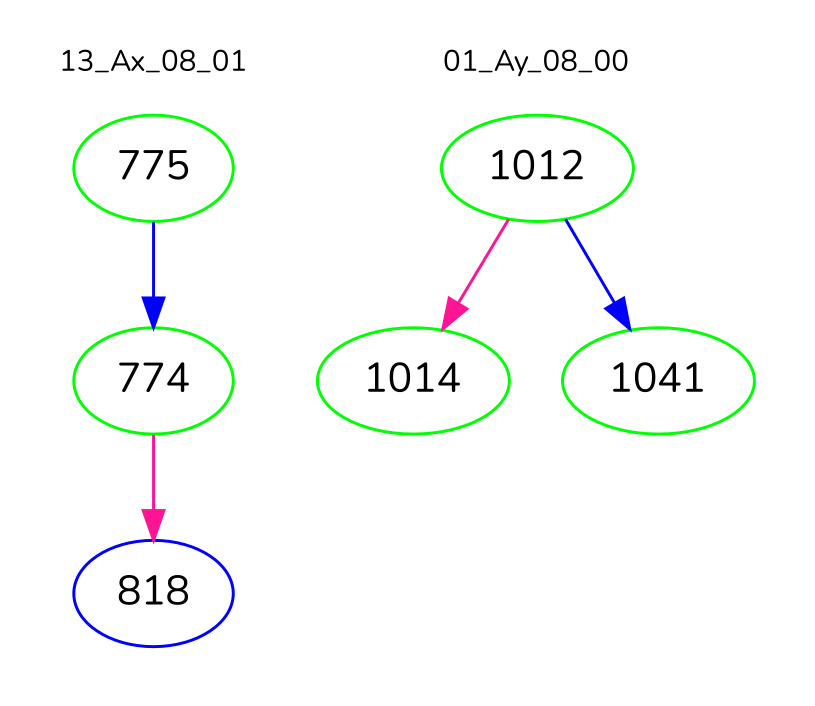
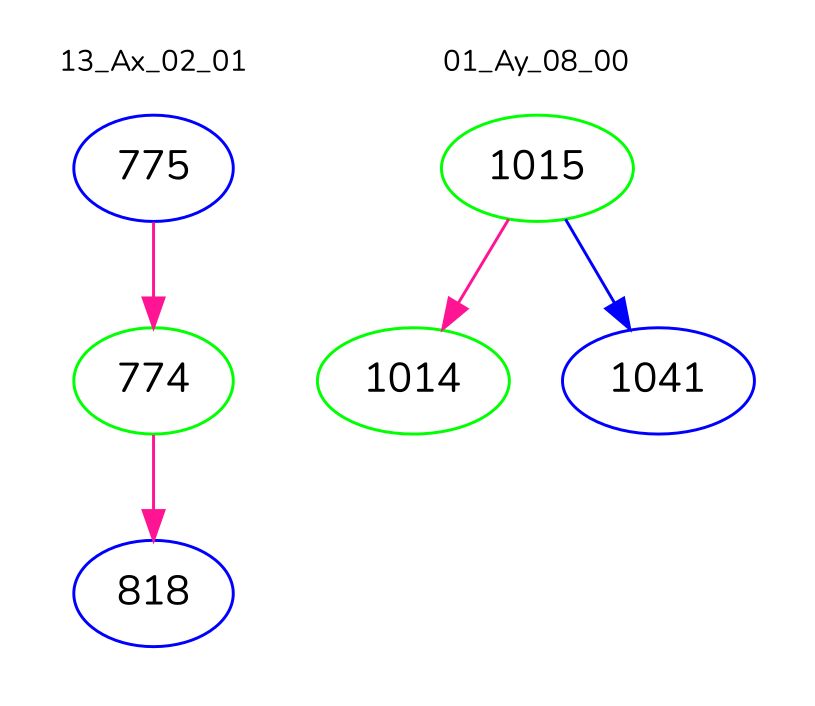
(154, 63) -> (154, 63)
(154, 168) -> (154, 168)
(537, 168) -> (537, 168)
(154, 260) -> (154, 260)
(658, 381) -> (658, 381)
